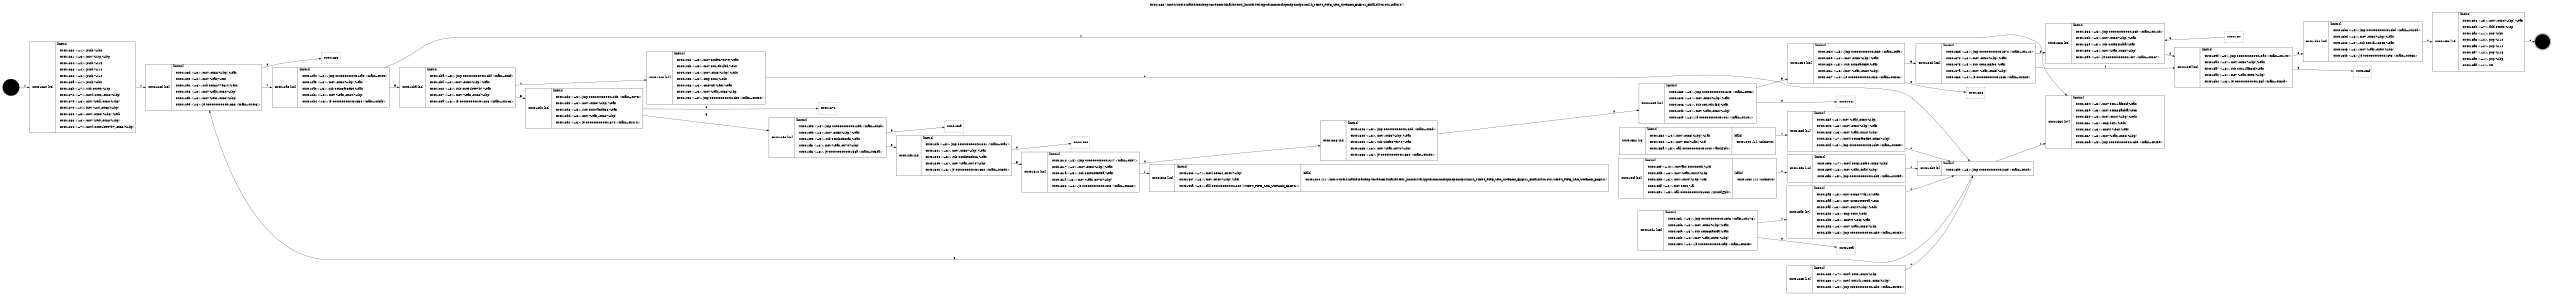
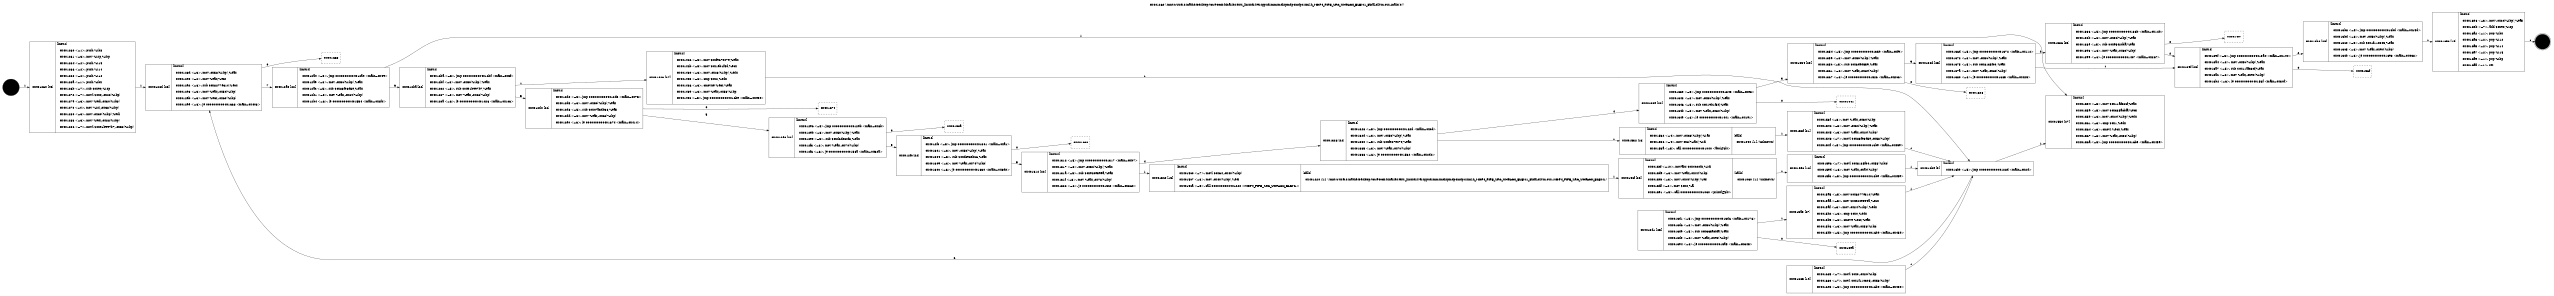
(2196, 39) -> (2194, 42)
none -> (1528, 141)
none -> (1612, 178)
